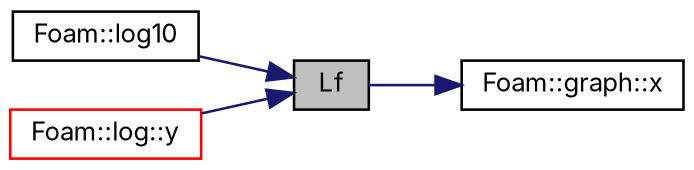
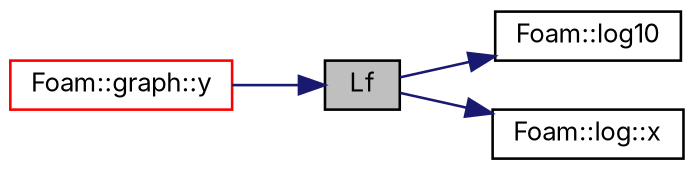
(234, 64) -> (435, 70)
(573, 85) -> (588, 134)
(106, 134) -> (121, 85)
